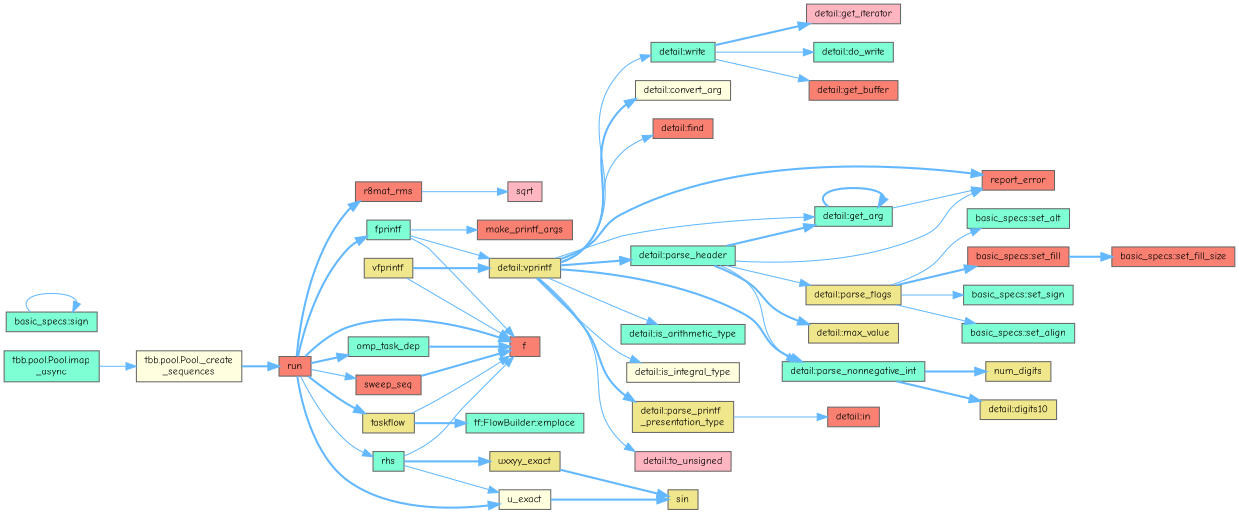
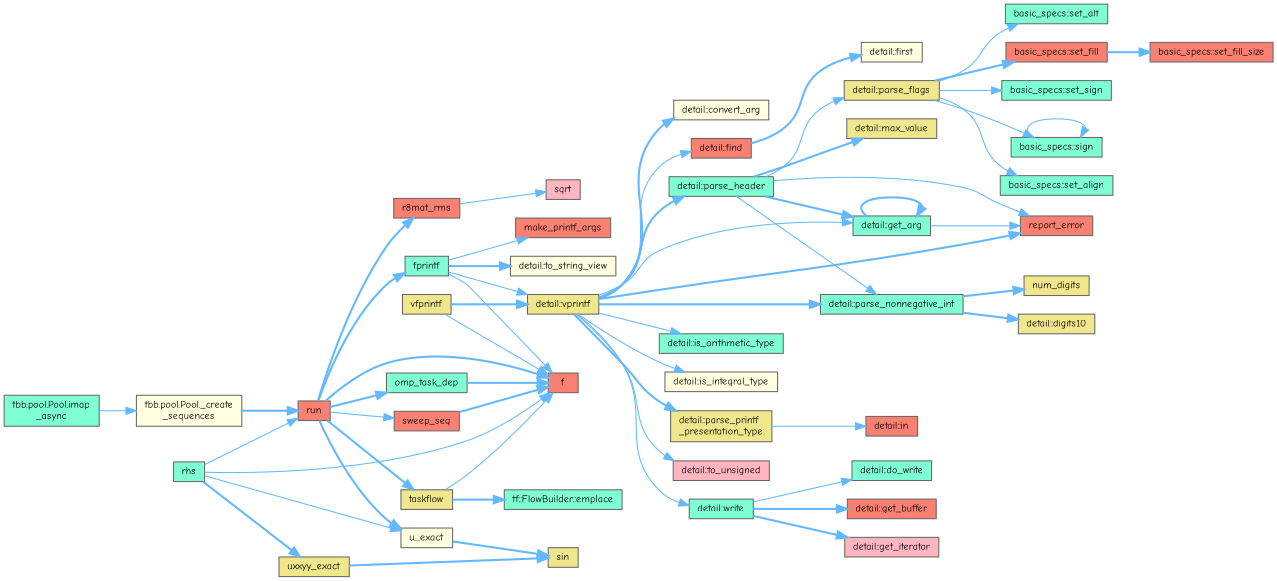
none -> (892, 52)
(757, 69) -> (795, 509)
none -> (980, 115)
none -> (563, 266)
(327, 419) -> (246, 444)
